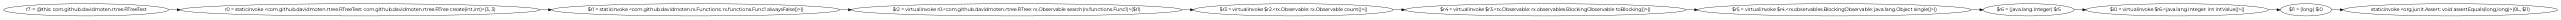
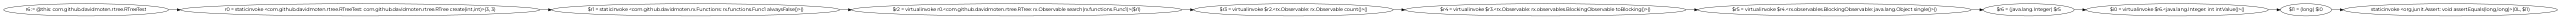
(86, 10) -> (86, 10)
